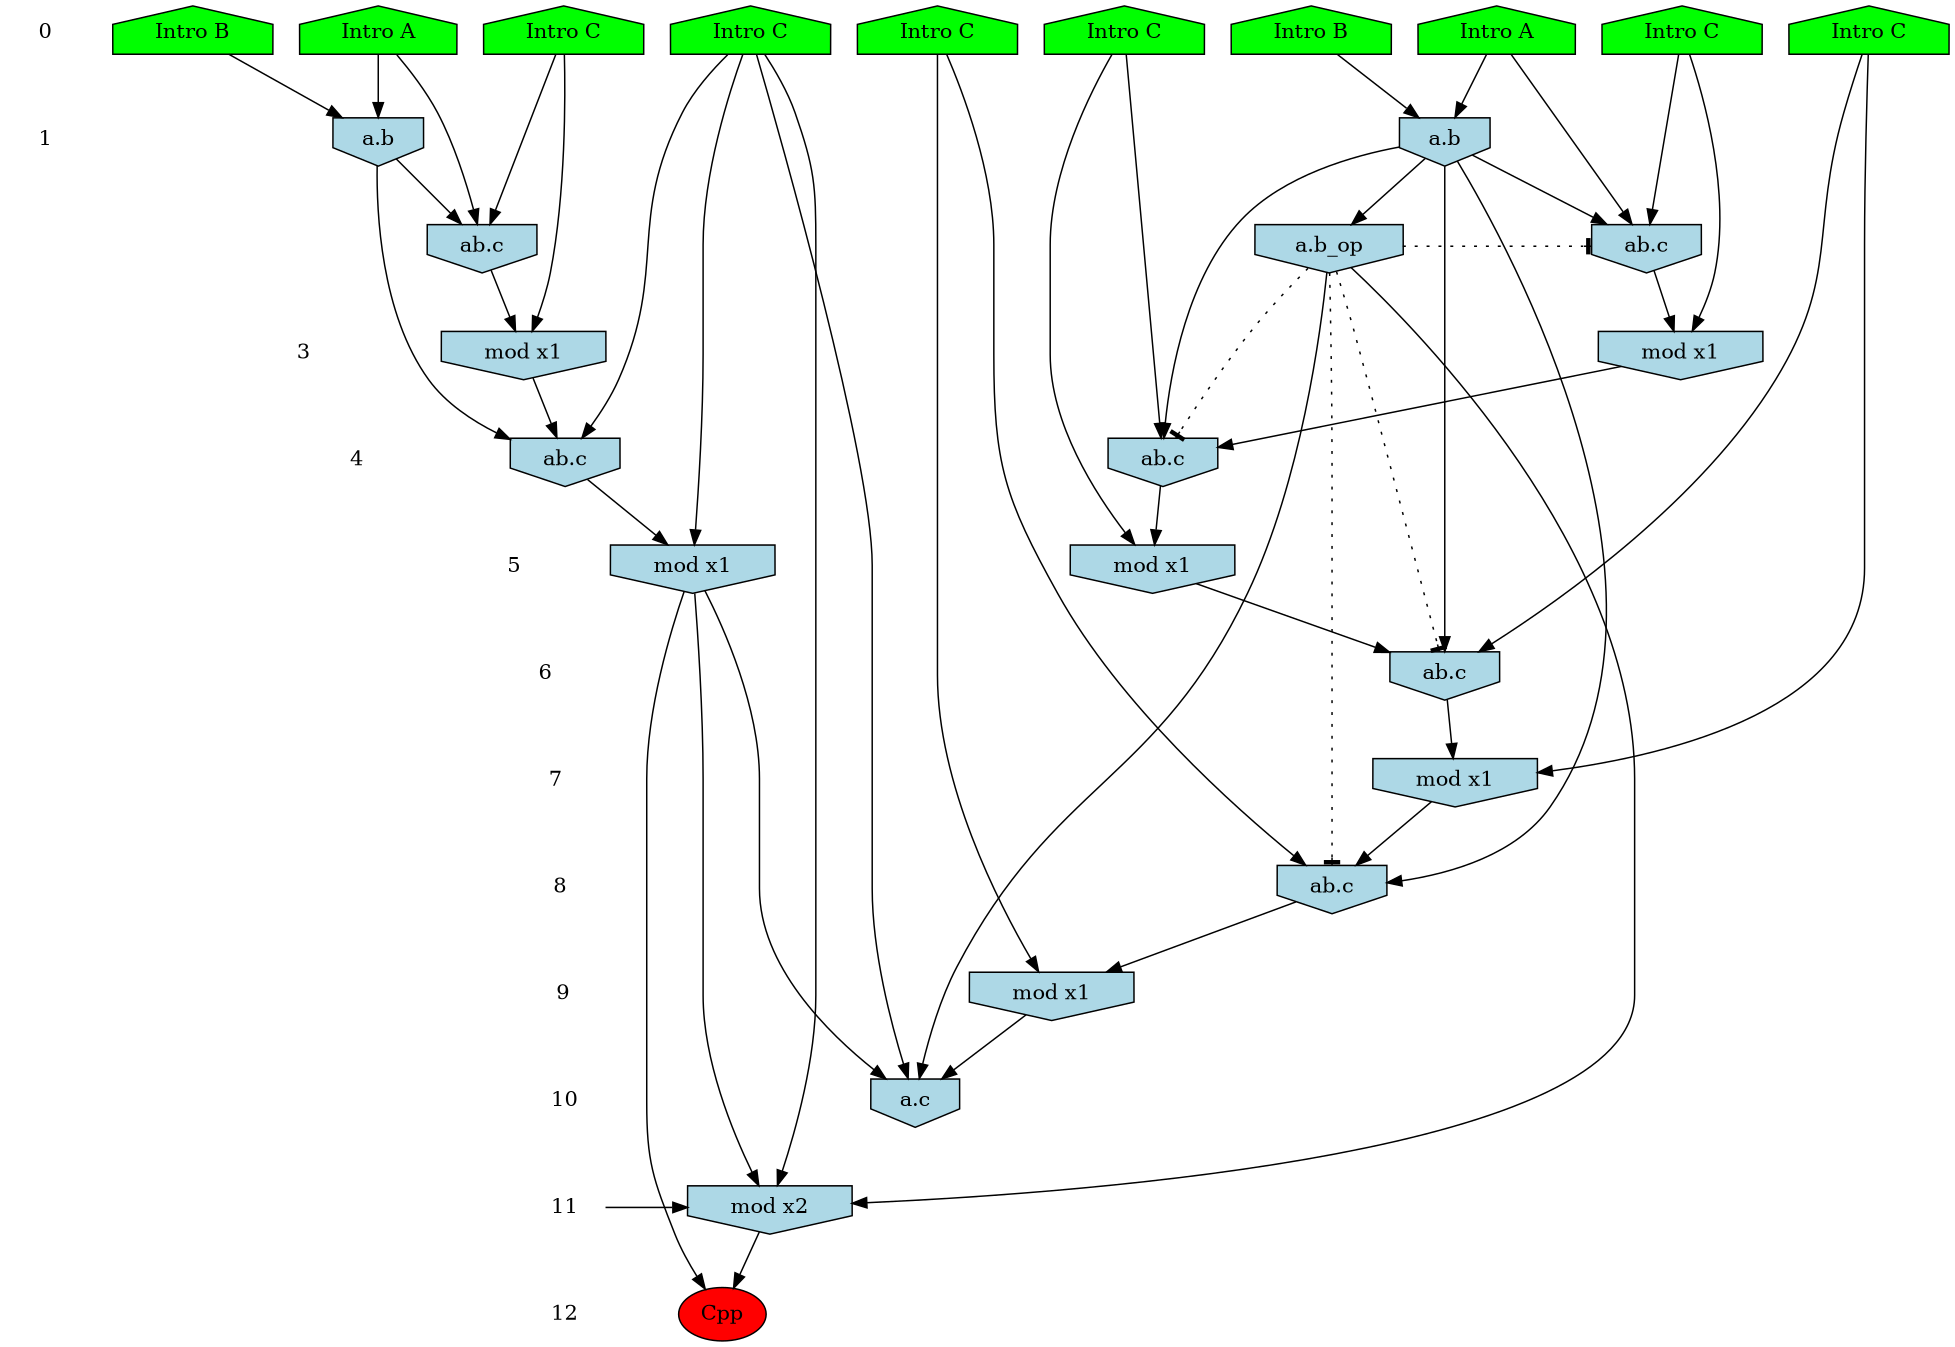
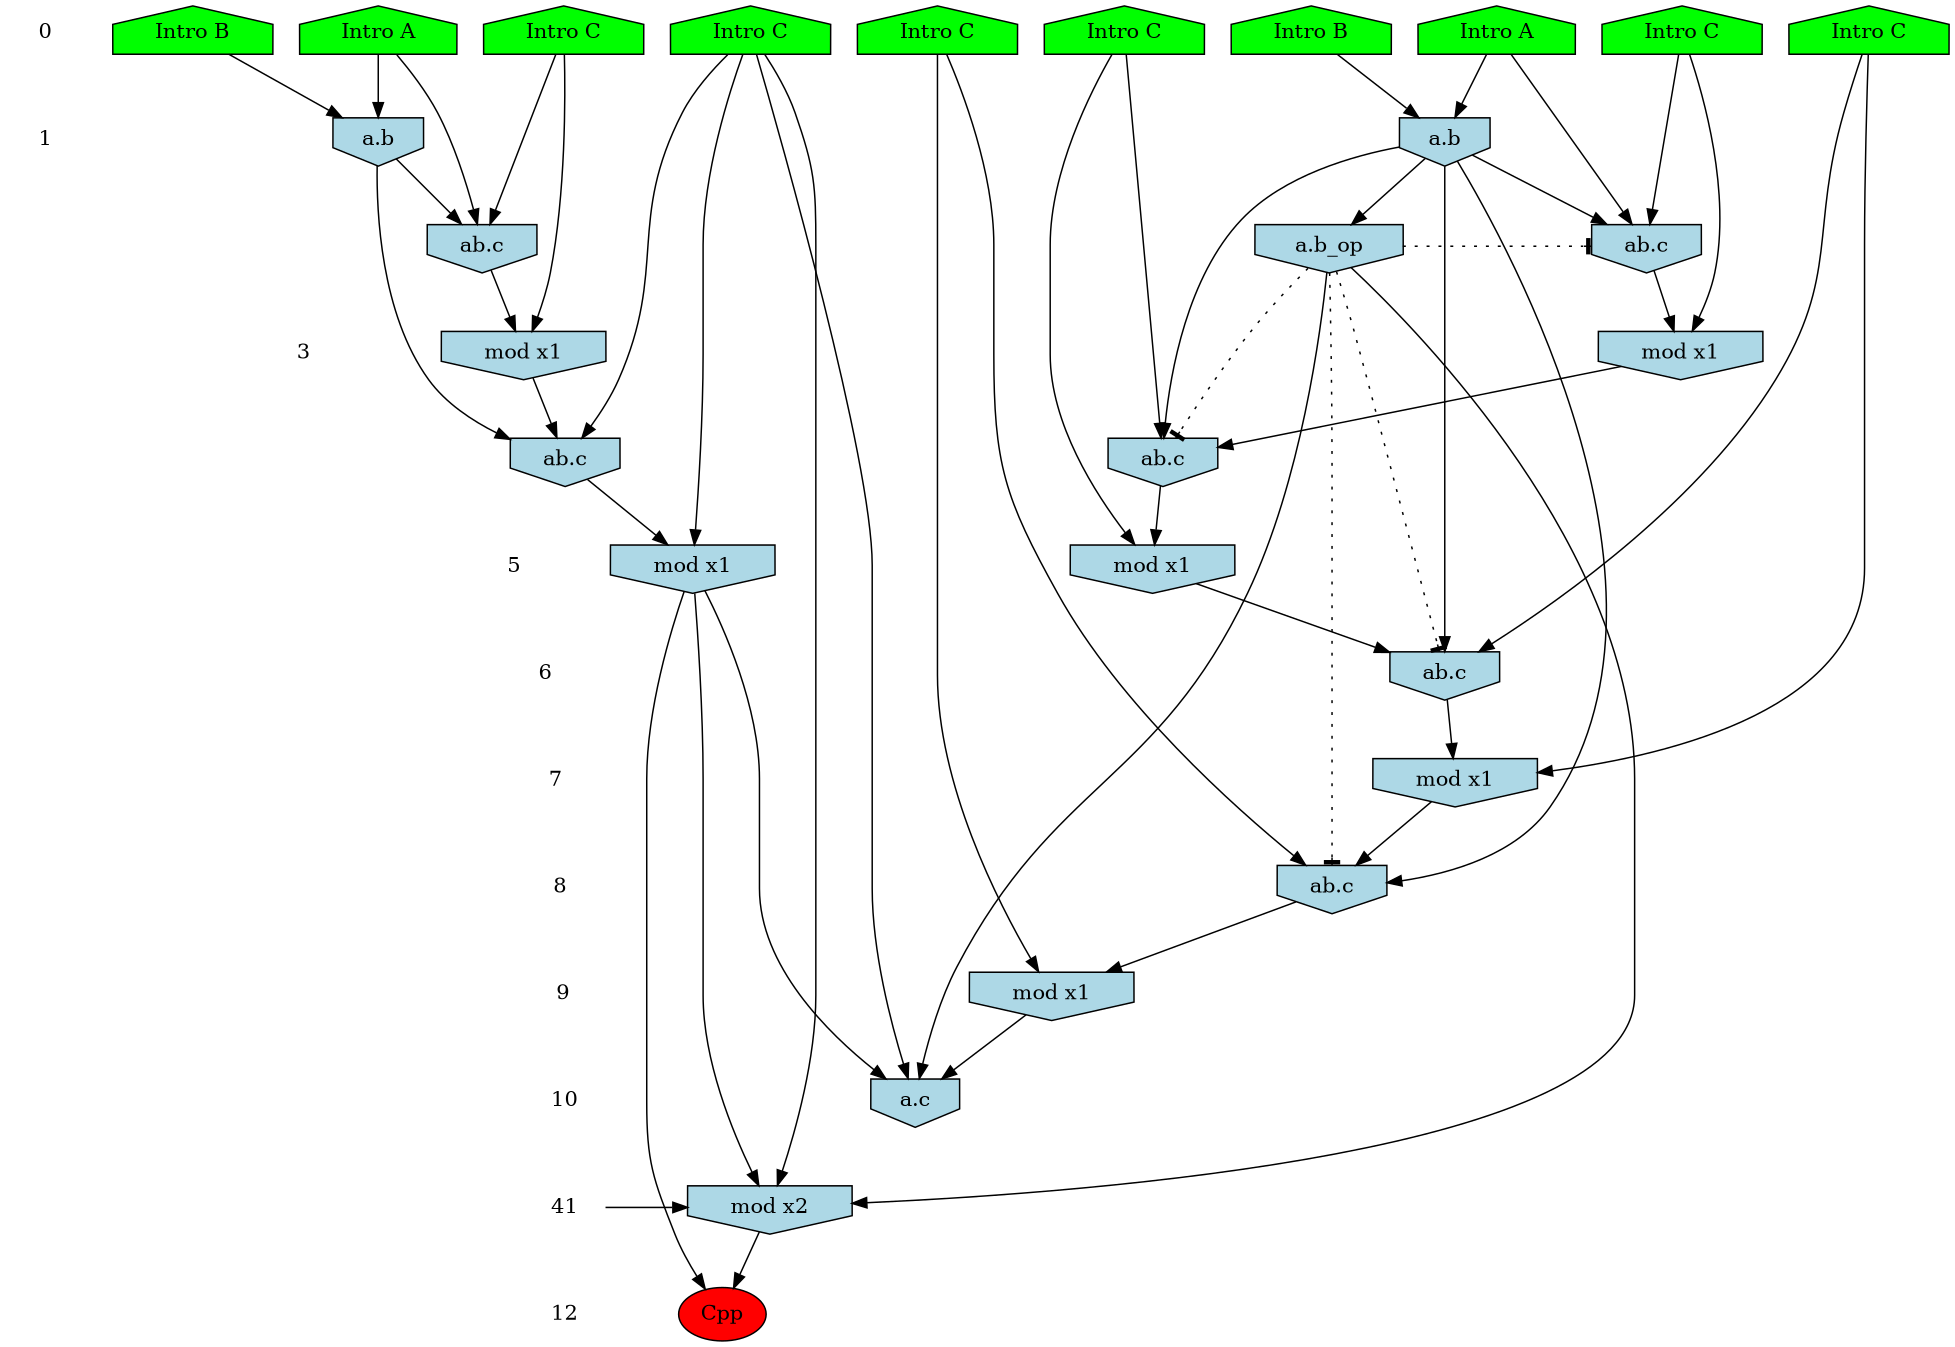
(357, 460) -> none
(565, 1207) -> (565, 1207)
